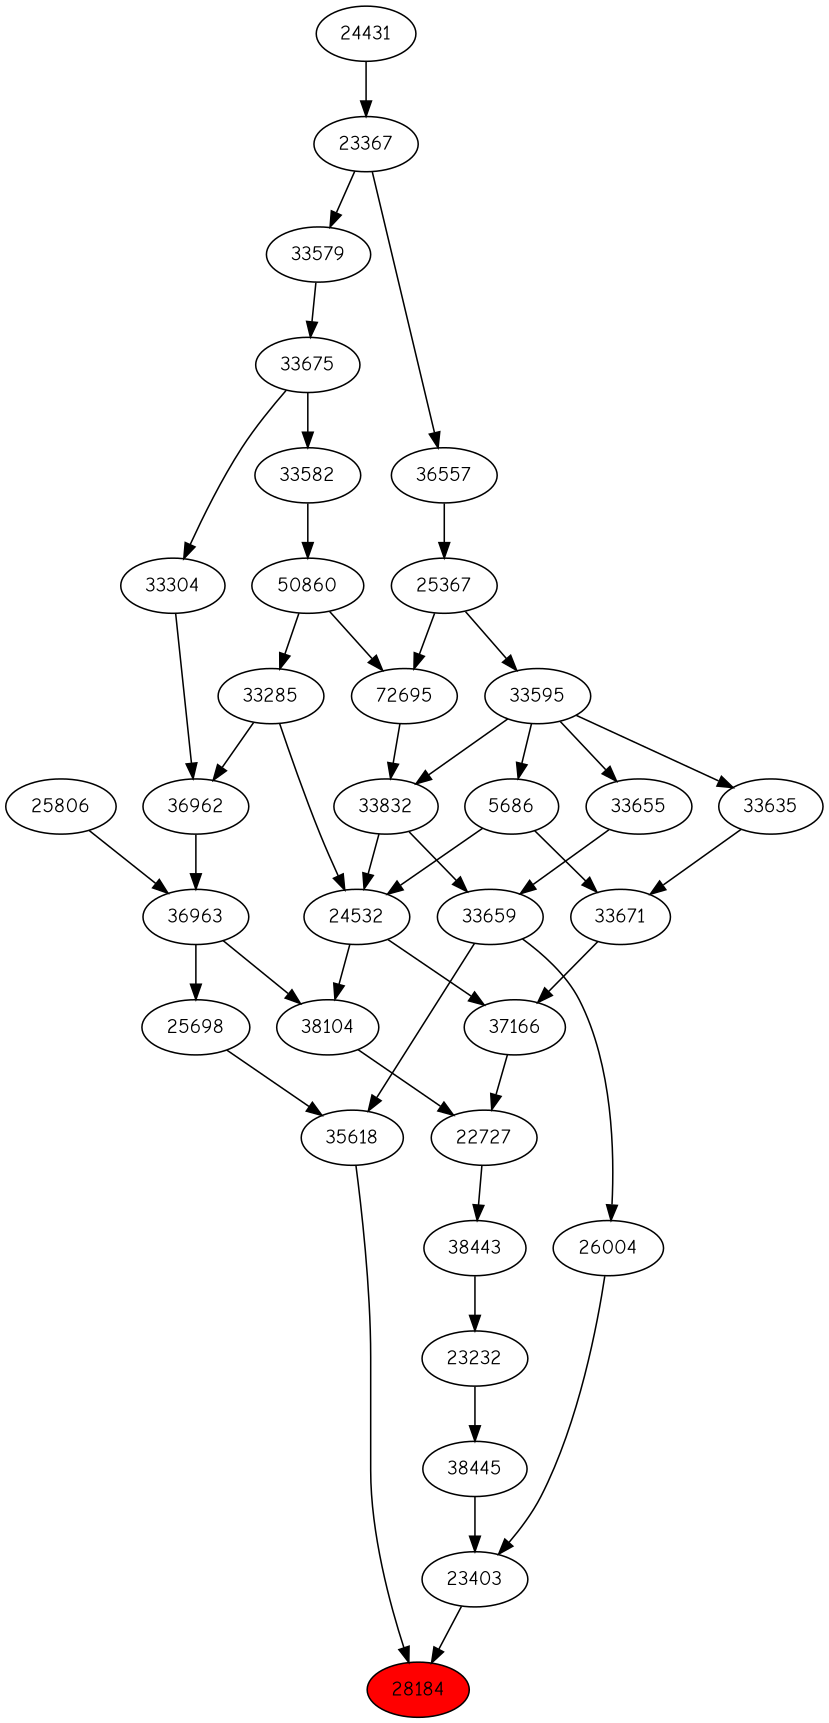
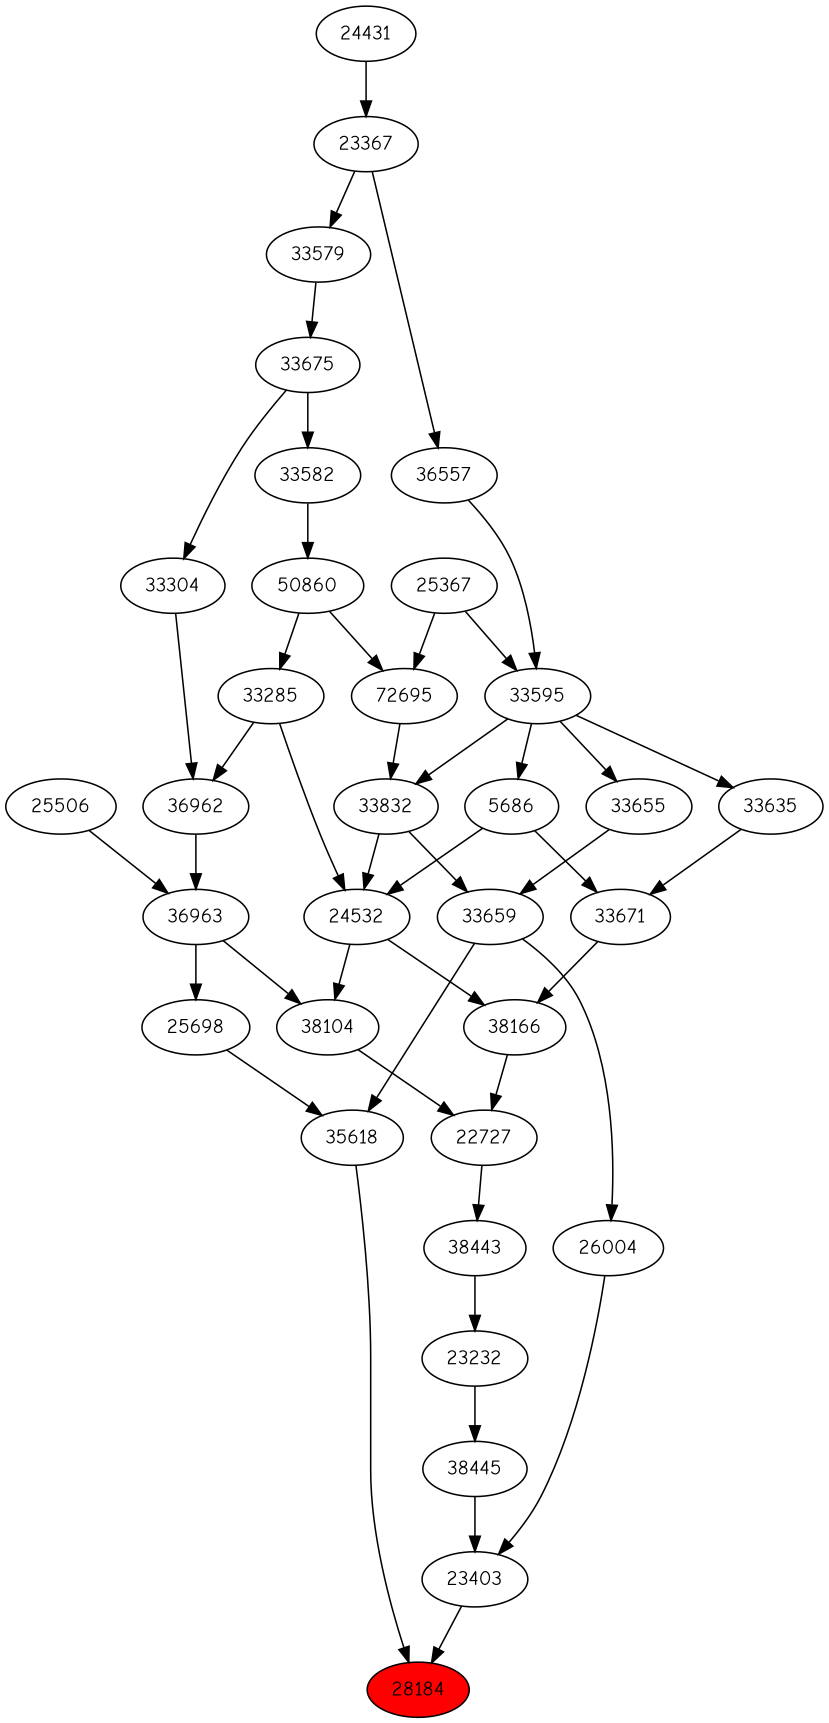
(444, 523) -> (515, 570)
(61, 807) -> (61, 807)
(515, 1027) -> (515, 1027)
